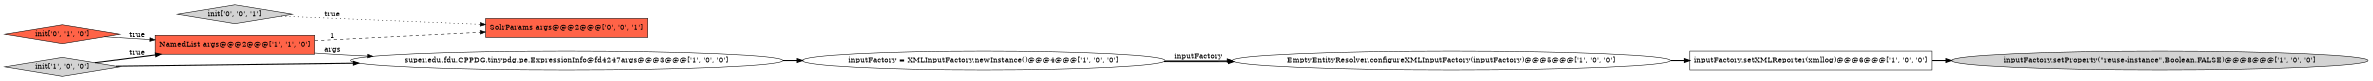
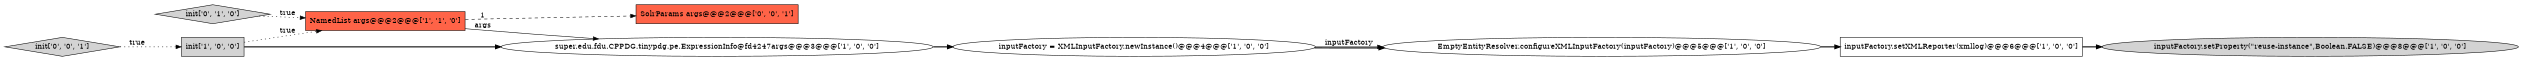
(381, 20) -> (148, 47)
(62, 34) -> (213, 14)
(127, 38) -> (280, 17)
(125, 59) -> (280, 37)
(62, 67) -> (213, 47)
